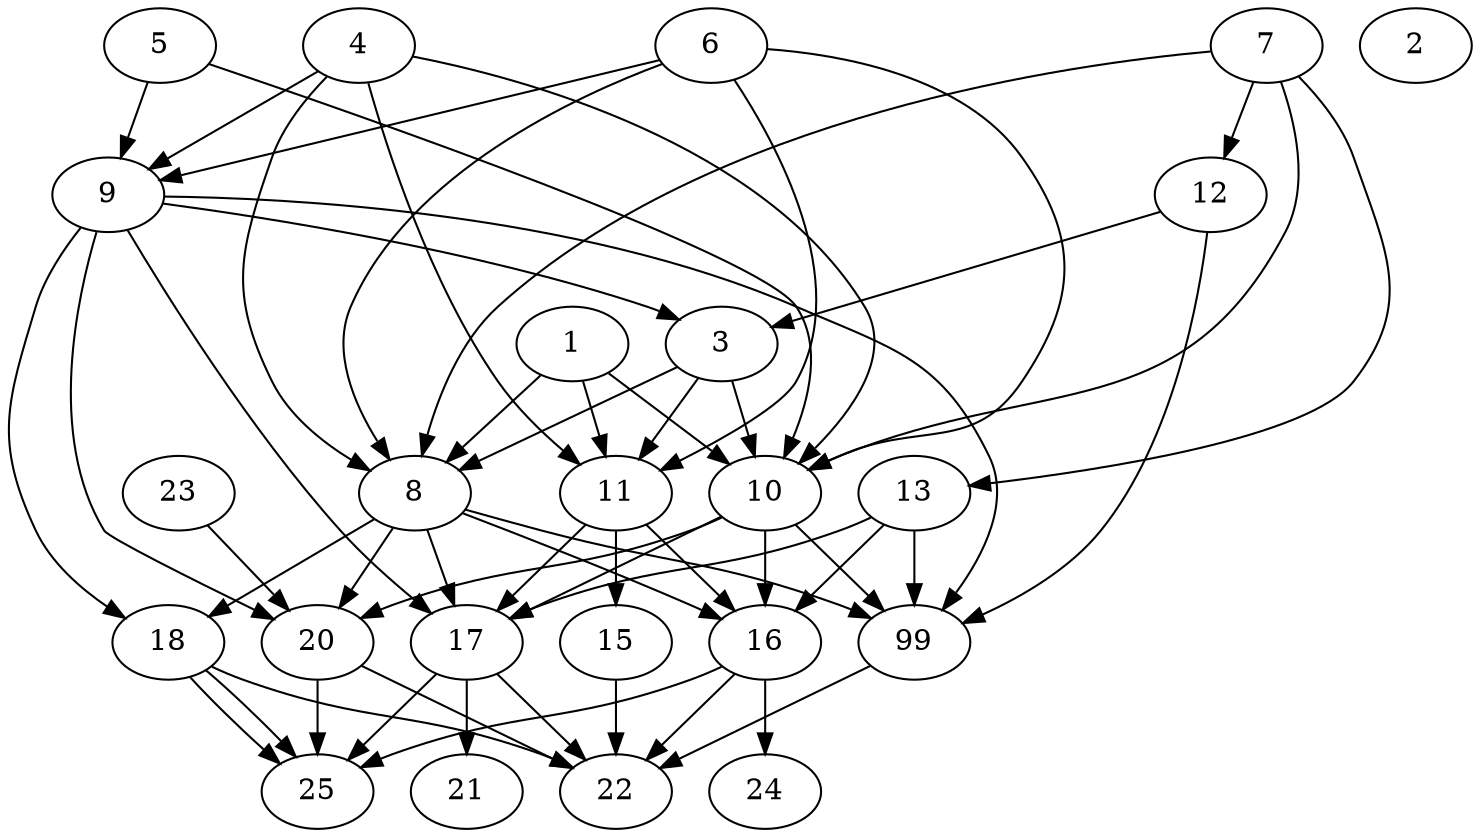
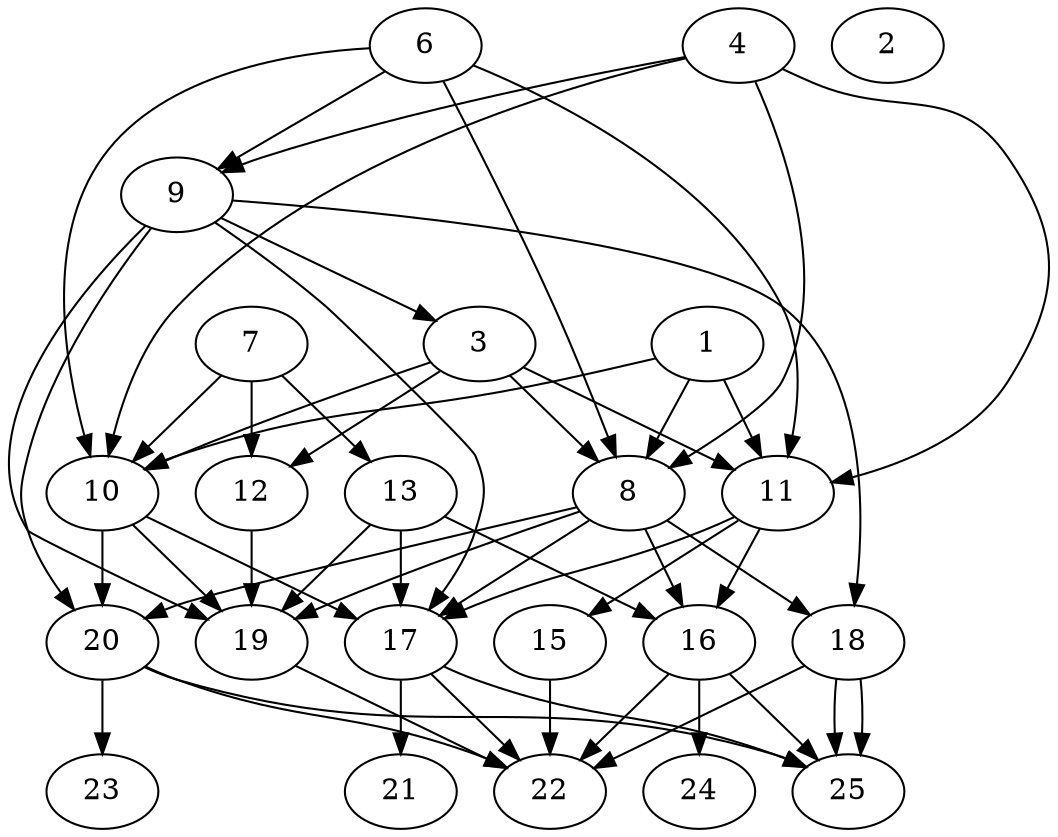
(160, 46) -> none
(786, 143) -> none
(976, 266) -> (374, 413)
(241, 560) -> (102, 707)
(765, 567) -> none
(914, 642) -> (252, 642)
